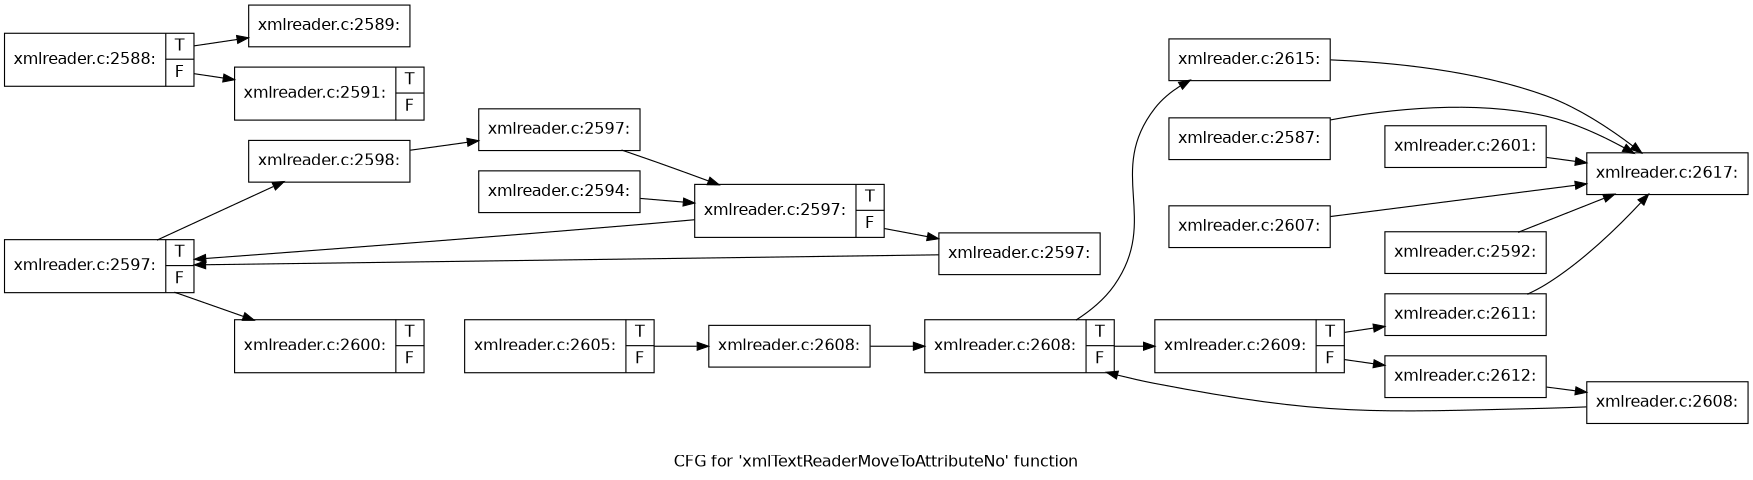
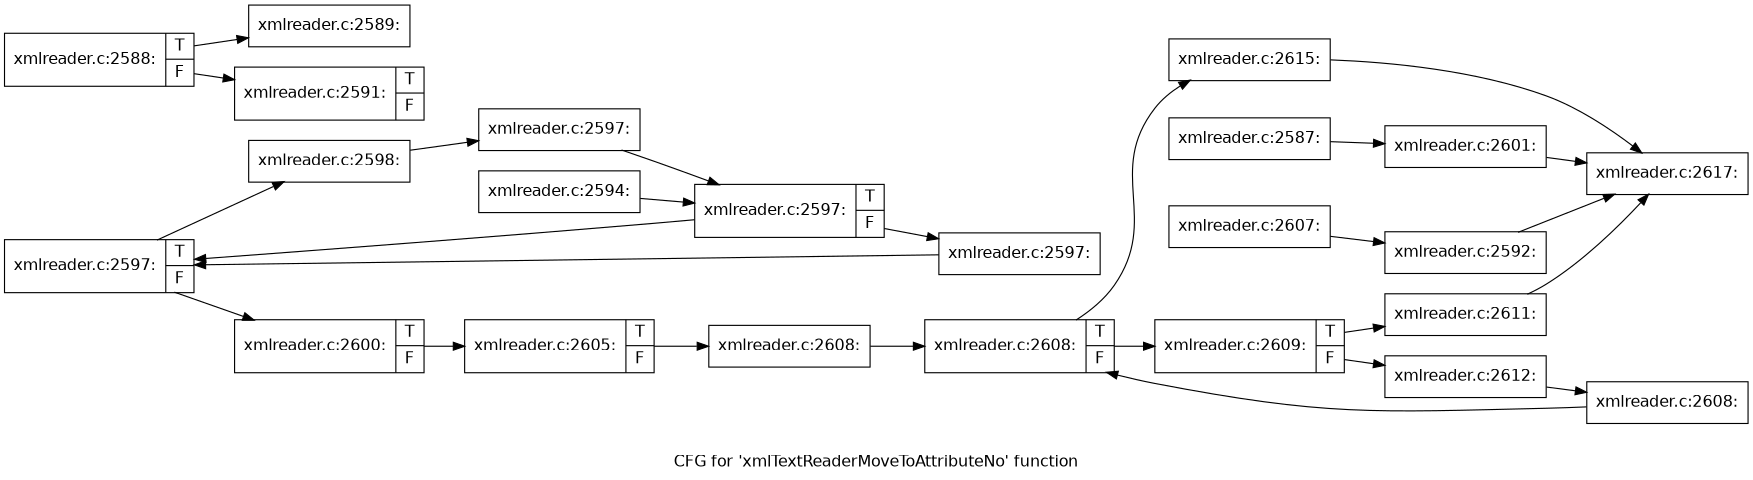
(1480, 108) -> (1352, 142)
(1453, 201) -> (1352, 239)
none -> (439, 346)
